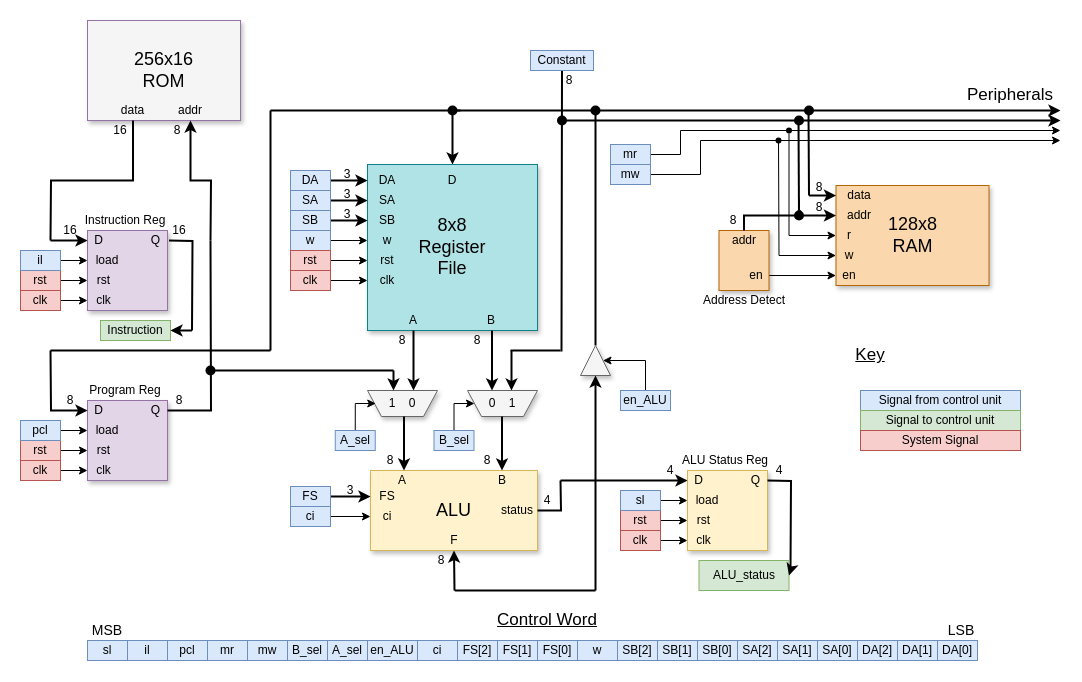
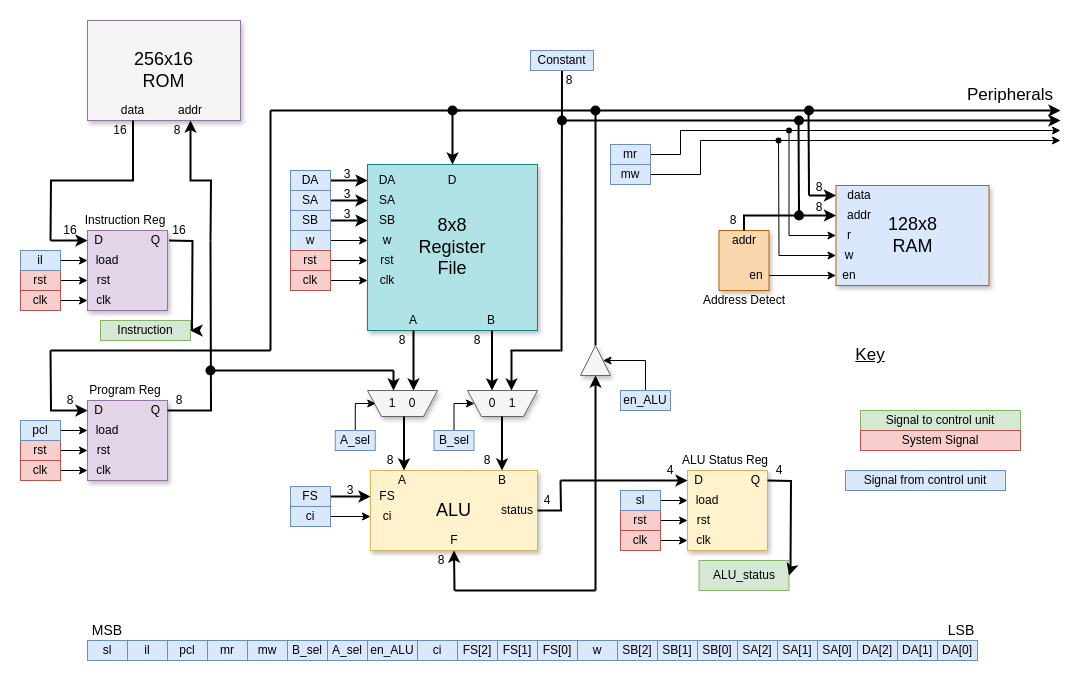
(913, 236) -> (913, 236)
(136, 331) -> (146, 331)
(941, 401) -> (926, 481)
(548, 621) -> none
